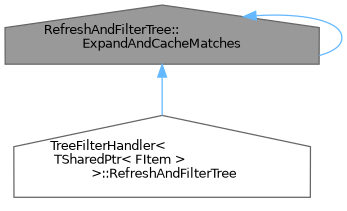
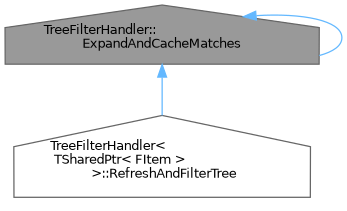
(162, 38) -> (162, 38)
